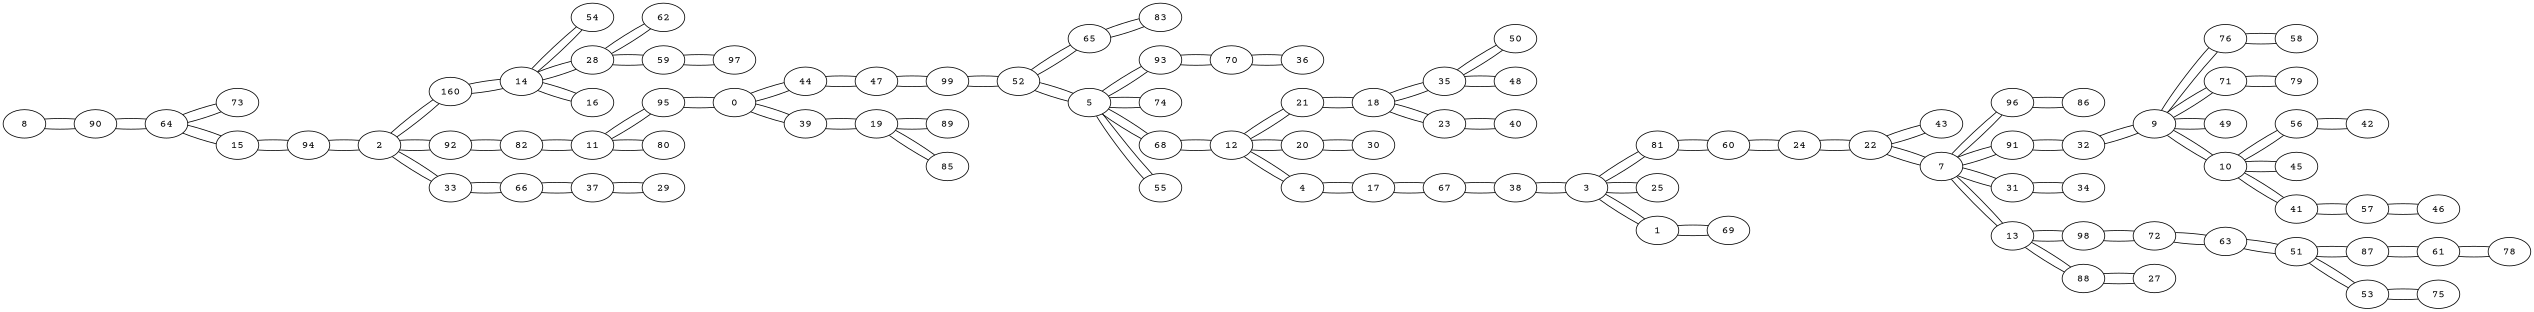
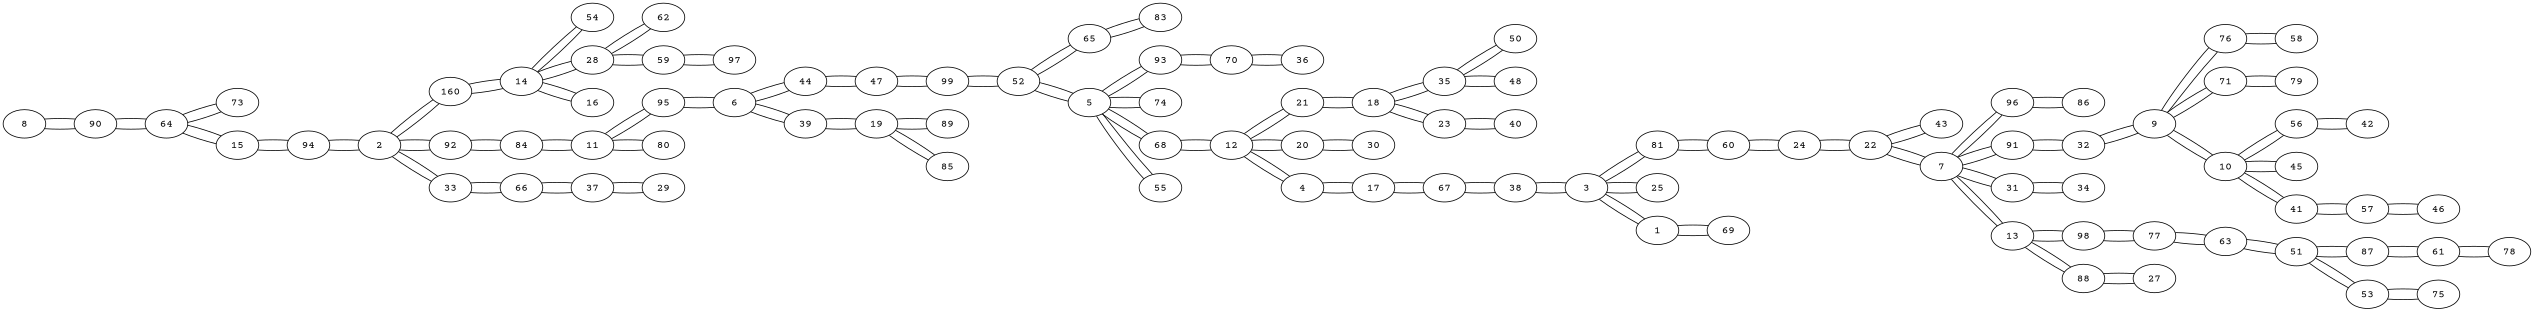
(734, 103) -> (734, 103)
(2225, 124) -> none
(521, 145) -> (521, 145)
(2154, 236) -> (2154, 236)
